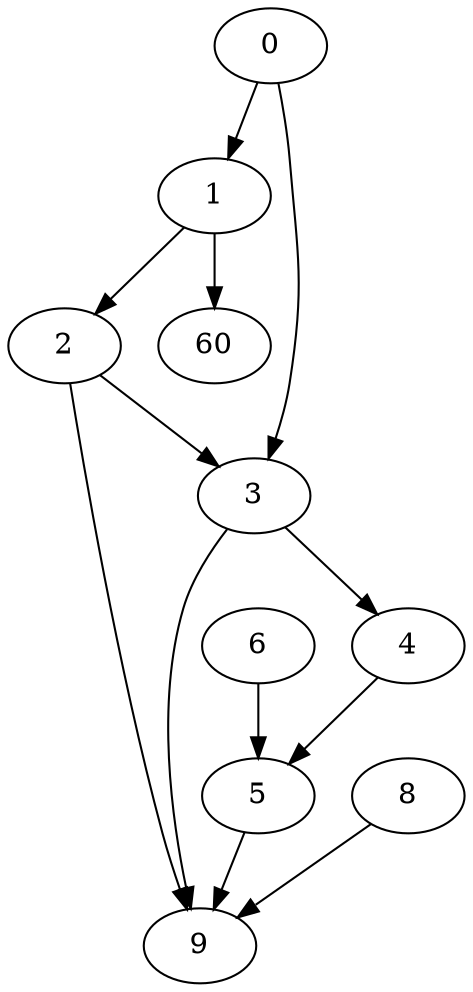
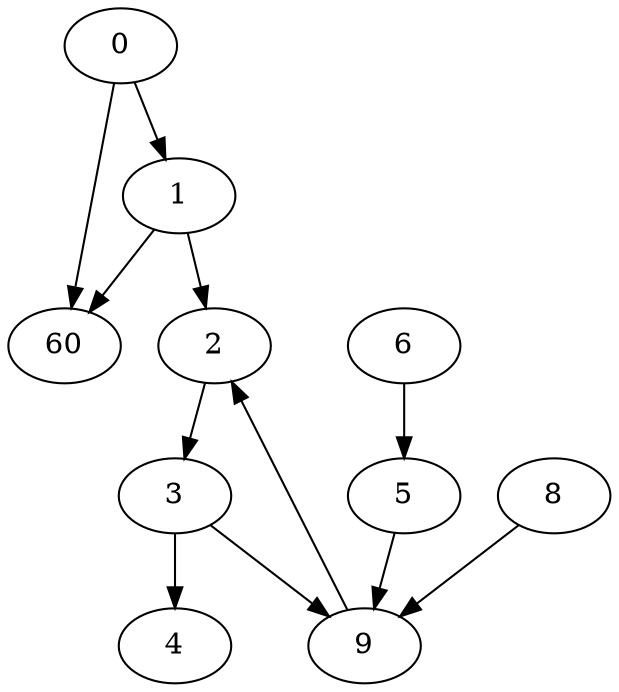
(298, 262) -> (95, 185)
(117, 638) -> (294, 505)
(341, 713) -> none
